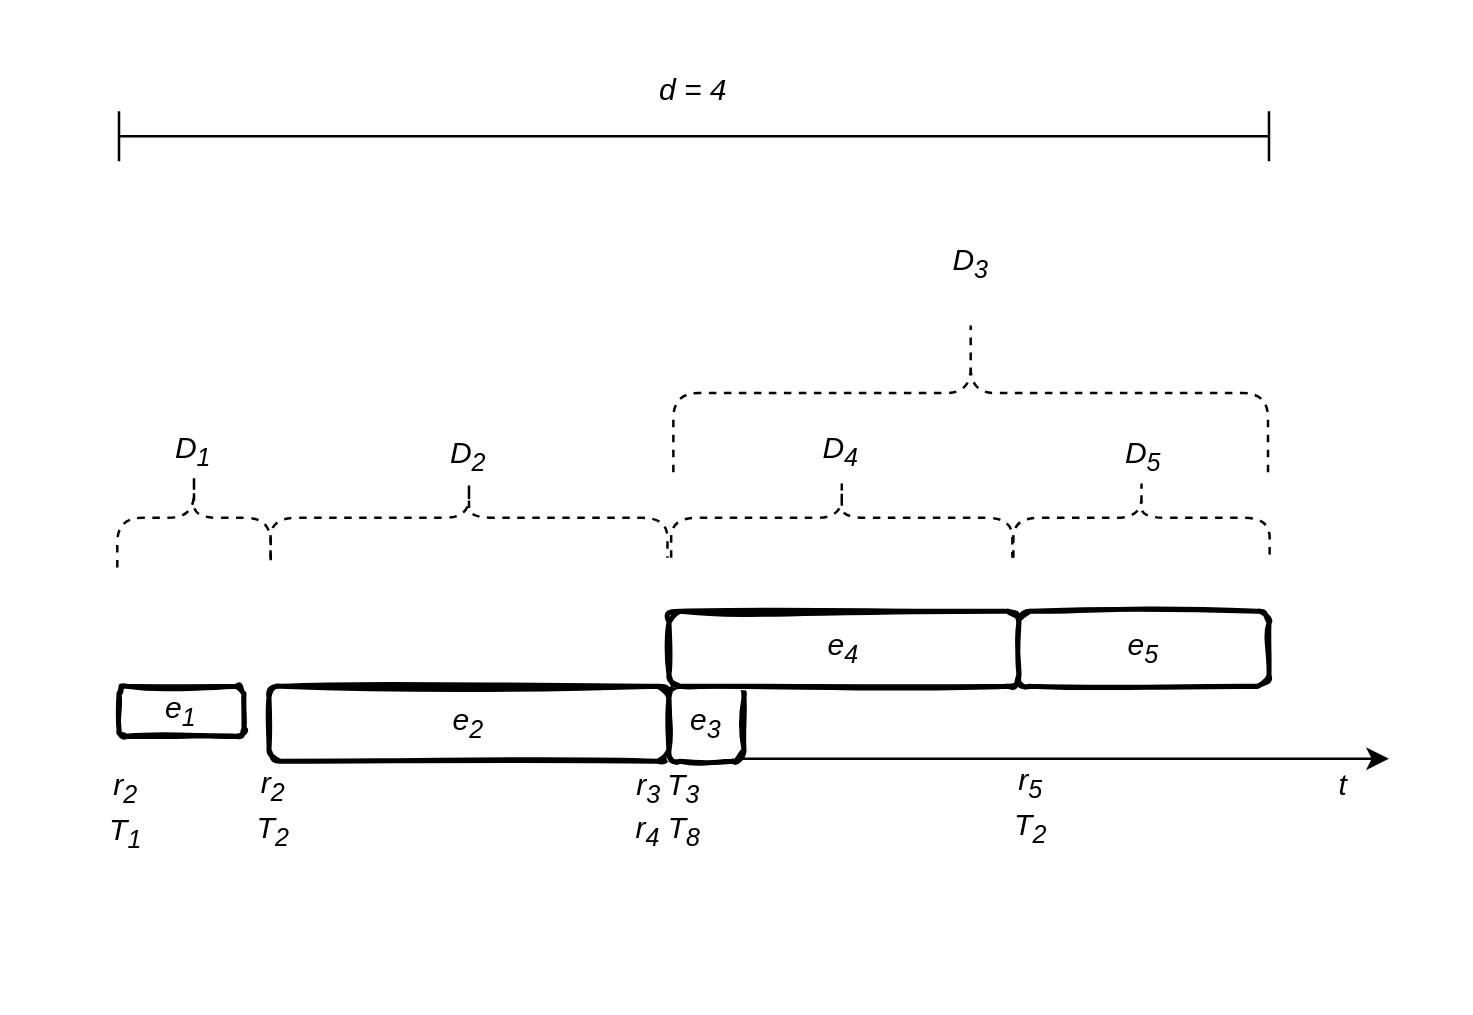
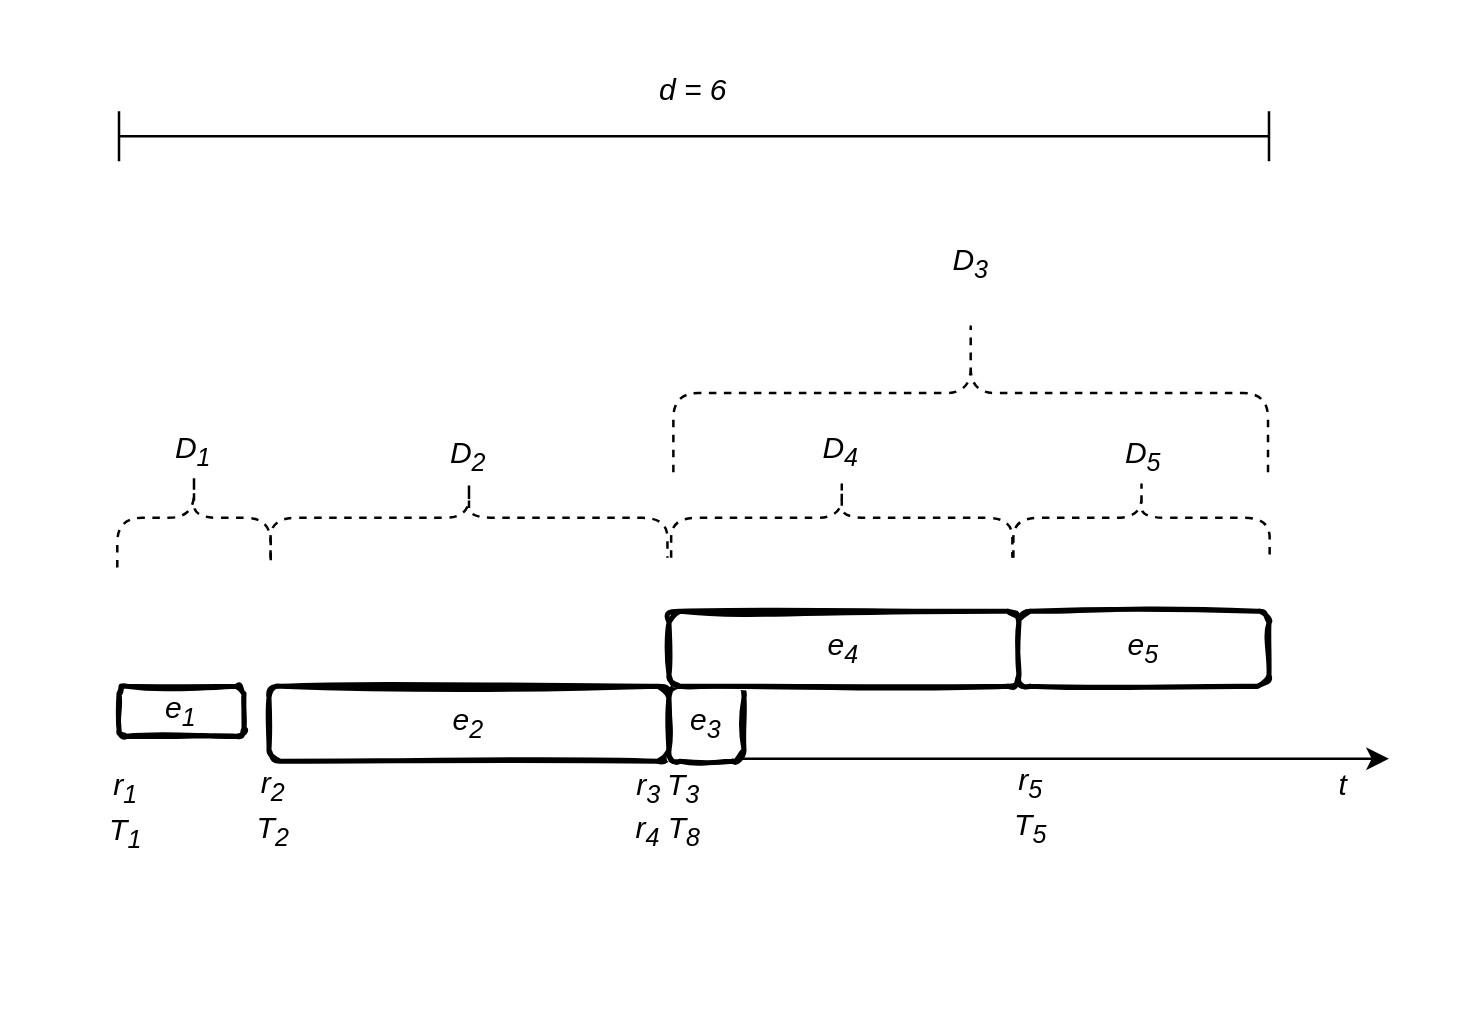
(694, 91) -> (694, 91)
(1031, 806) -> (1031, 806)
(126, 811) -> (126, 811)
